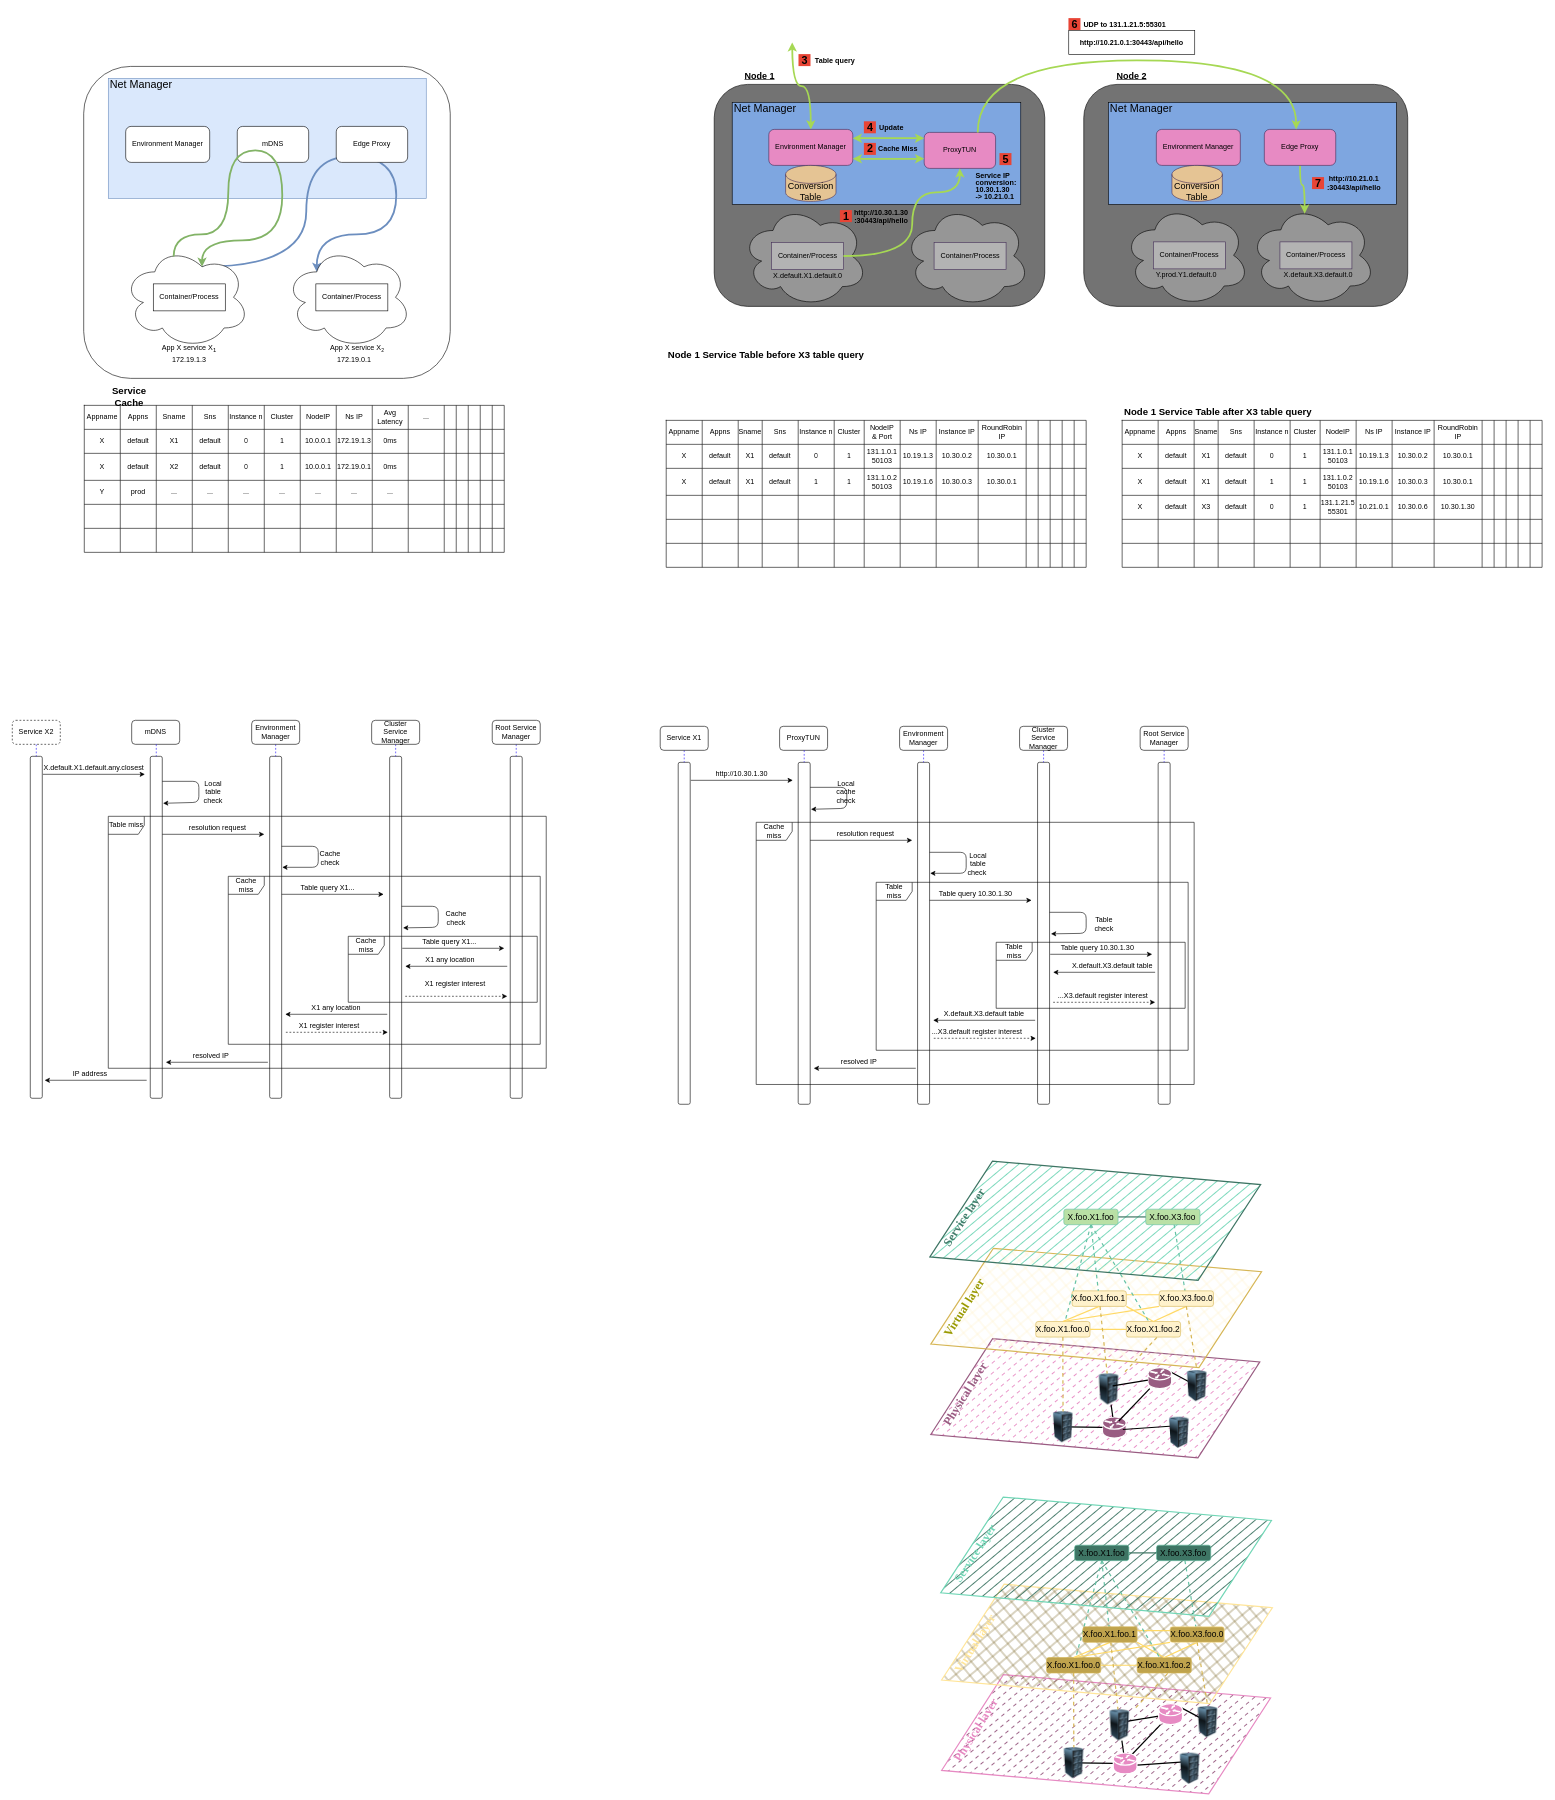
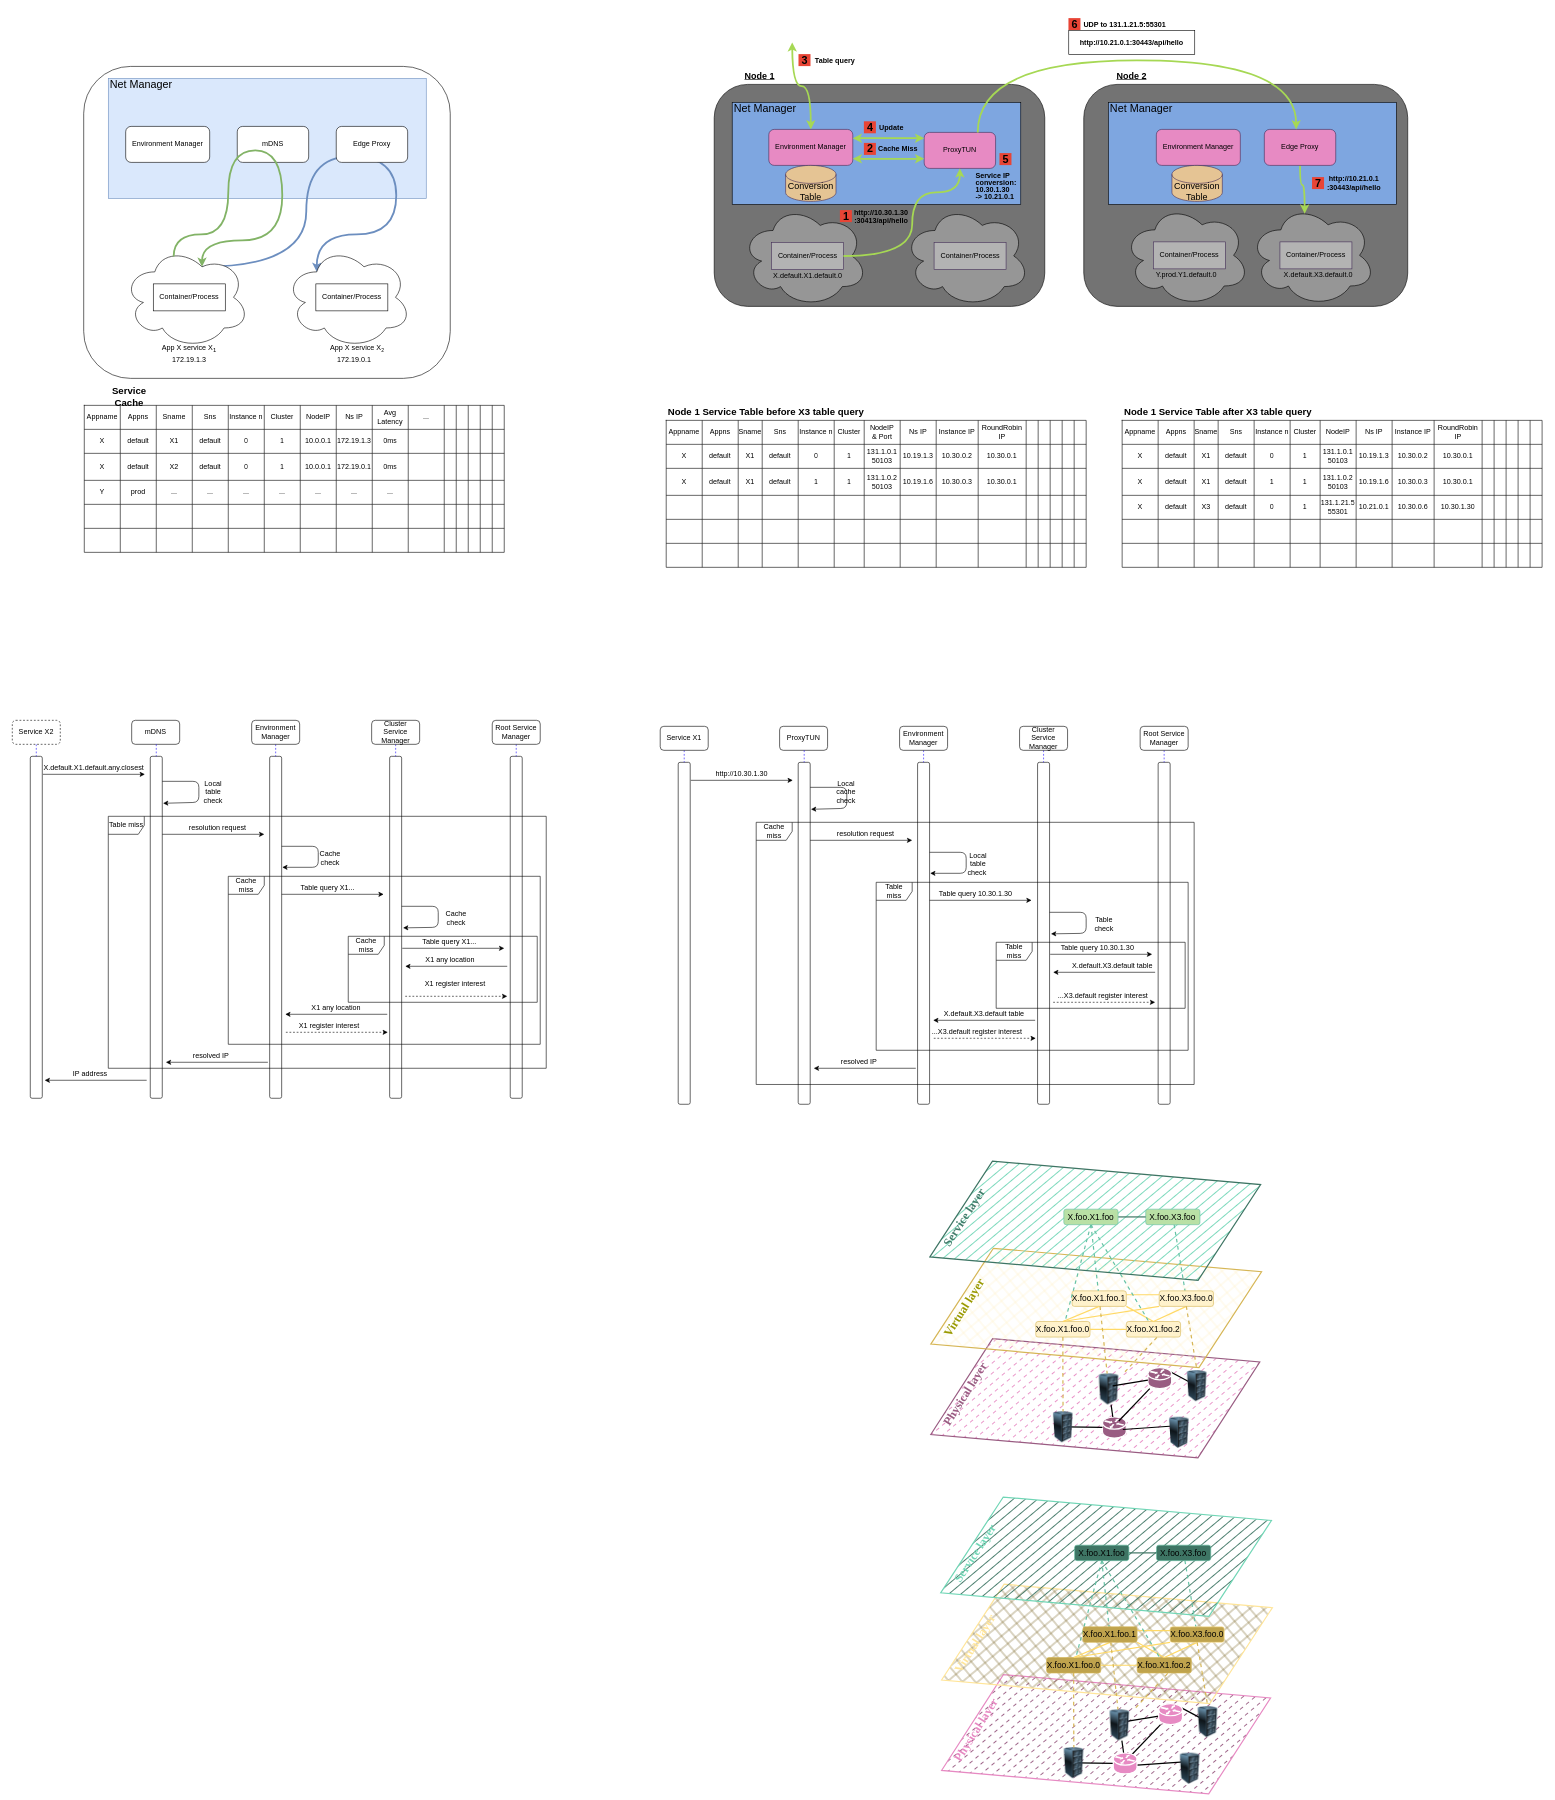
(881, 216) -> (881, 216)
(779, 354) -> (779, 411)
